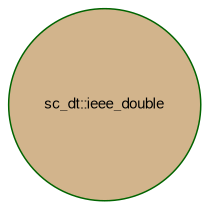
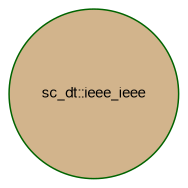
(105, 105) -> (94, 94)
